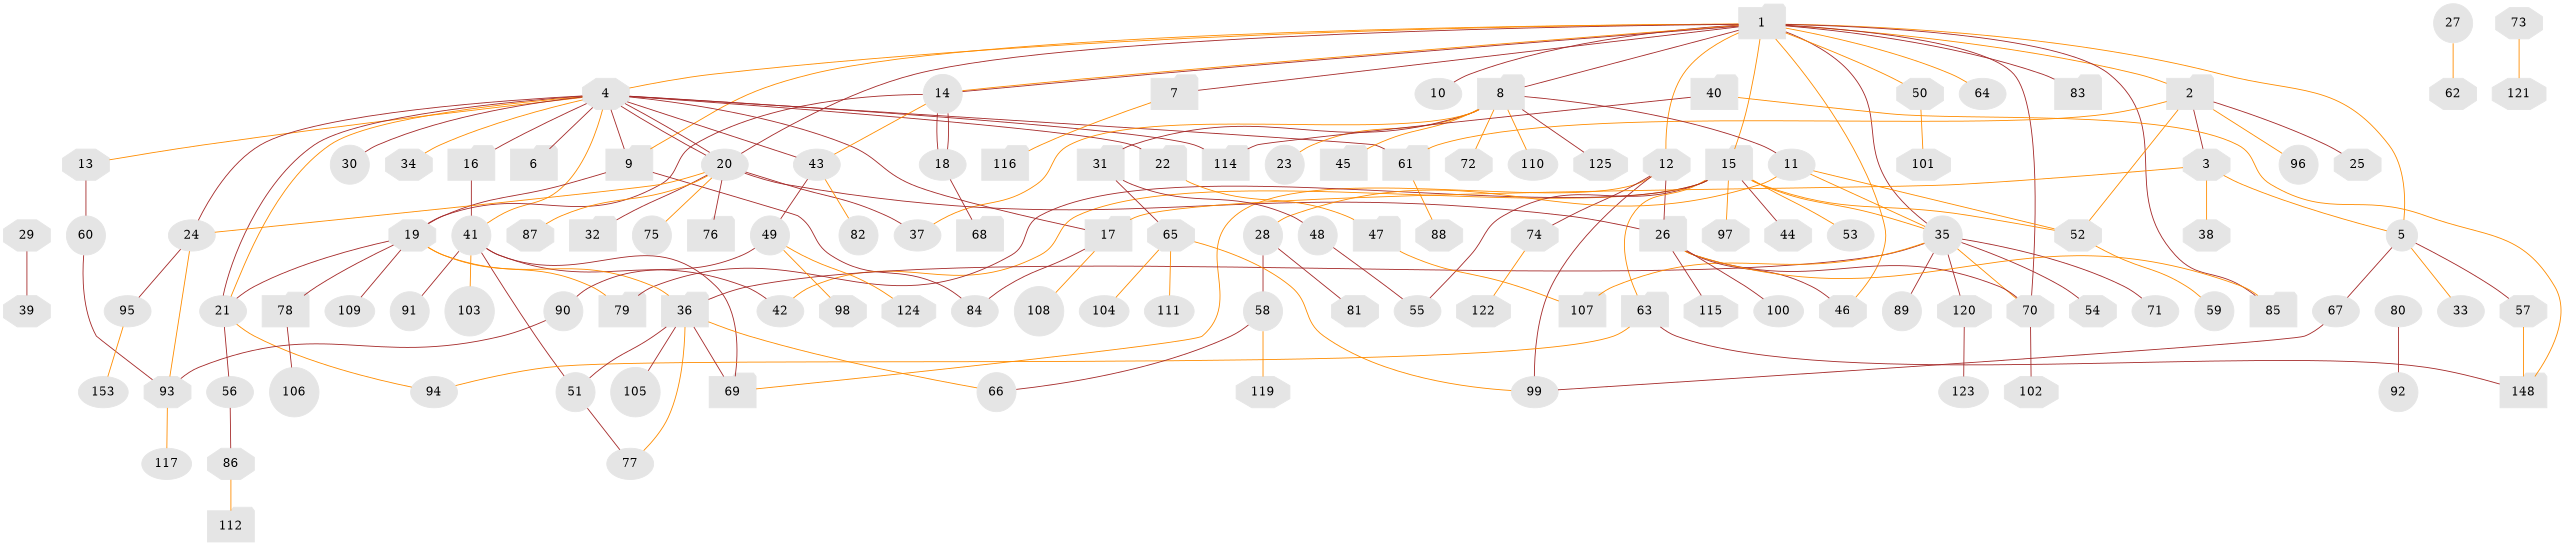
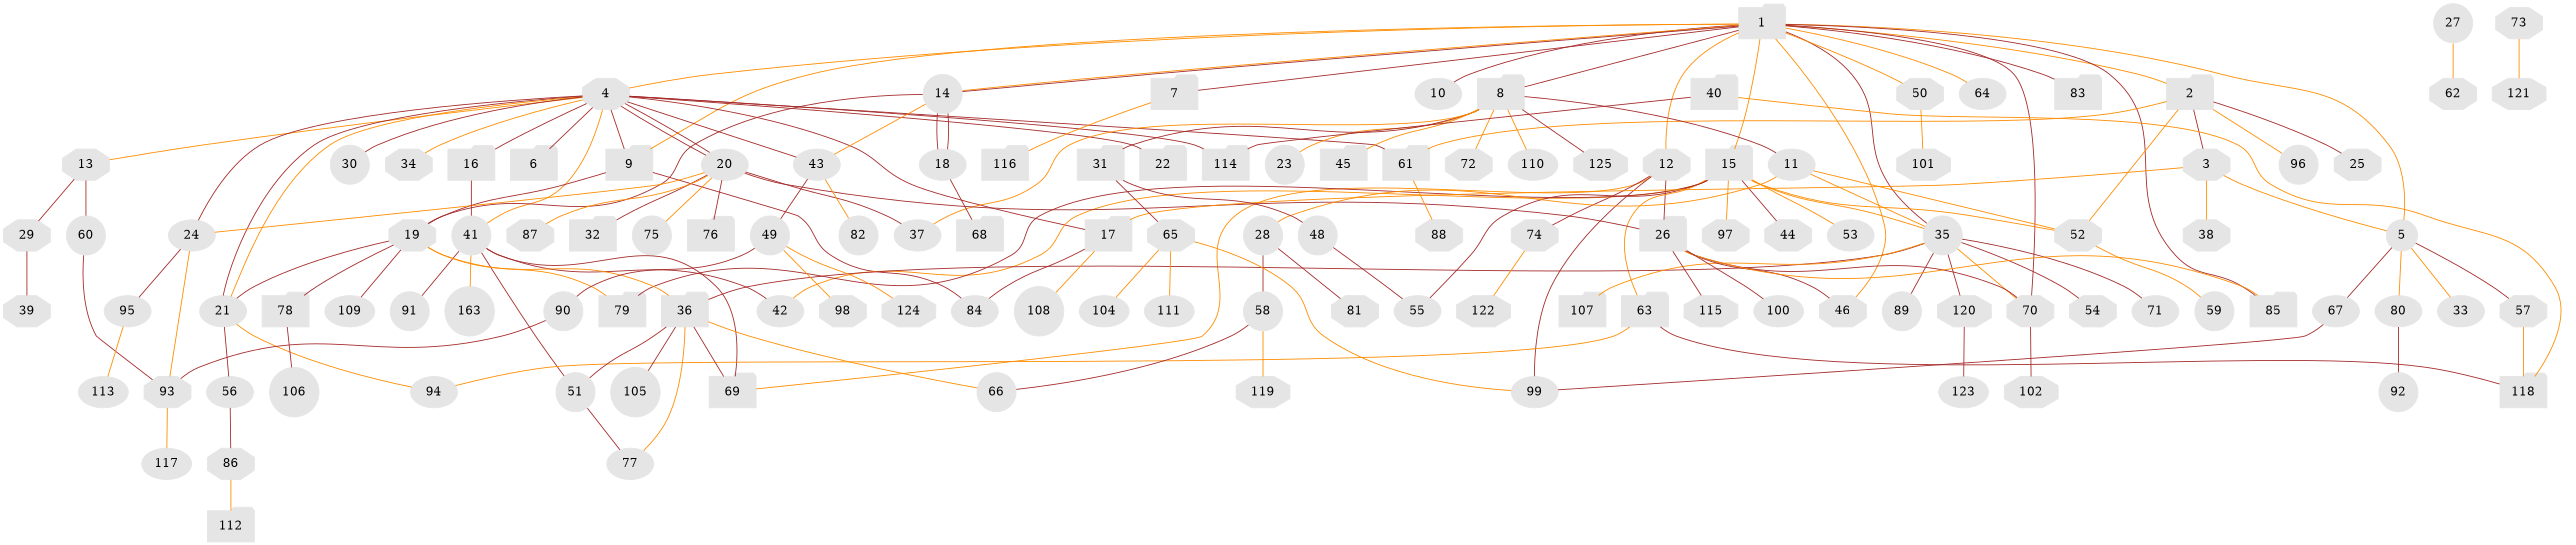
(1103, 49) -> none
none -> (56, 200)
(1377, 235) -> none
none -> (2400, 273)
(470, 311) -> (470, 311)
(103, 392) -> (103, 392)
(2523, 392) -> (2523, 392)
